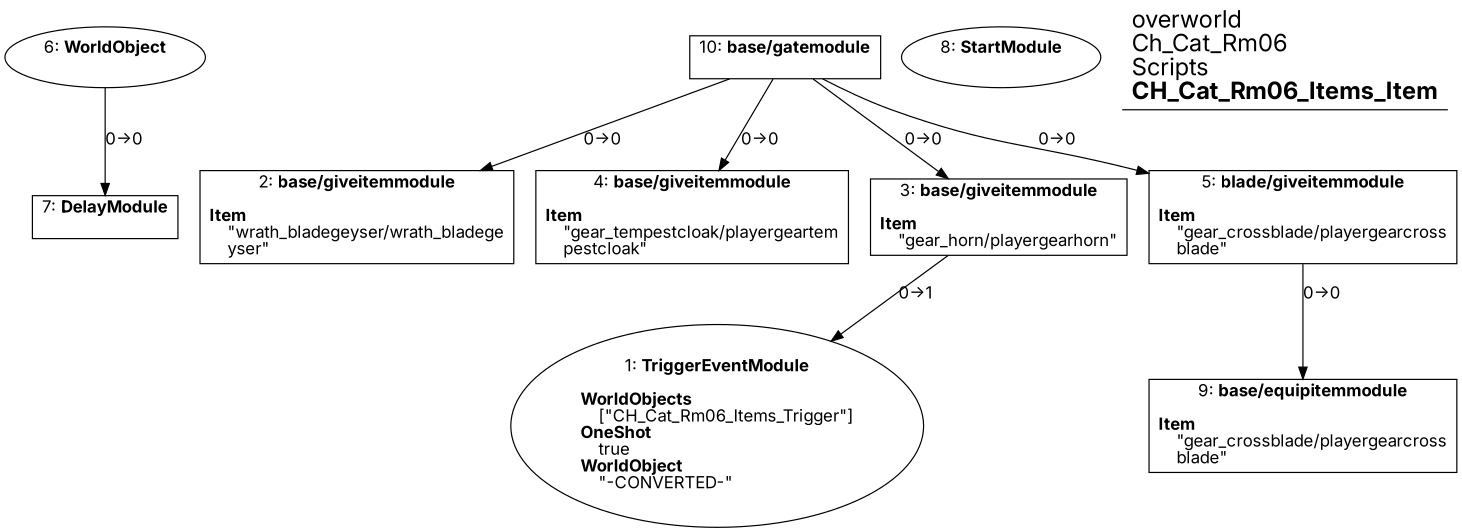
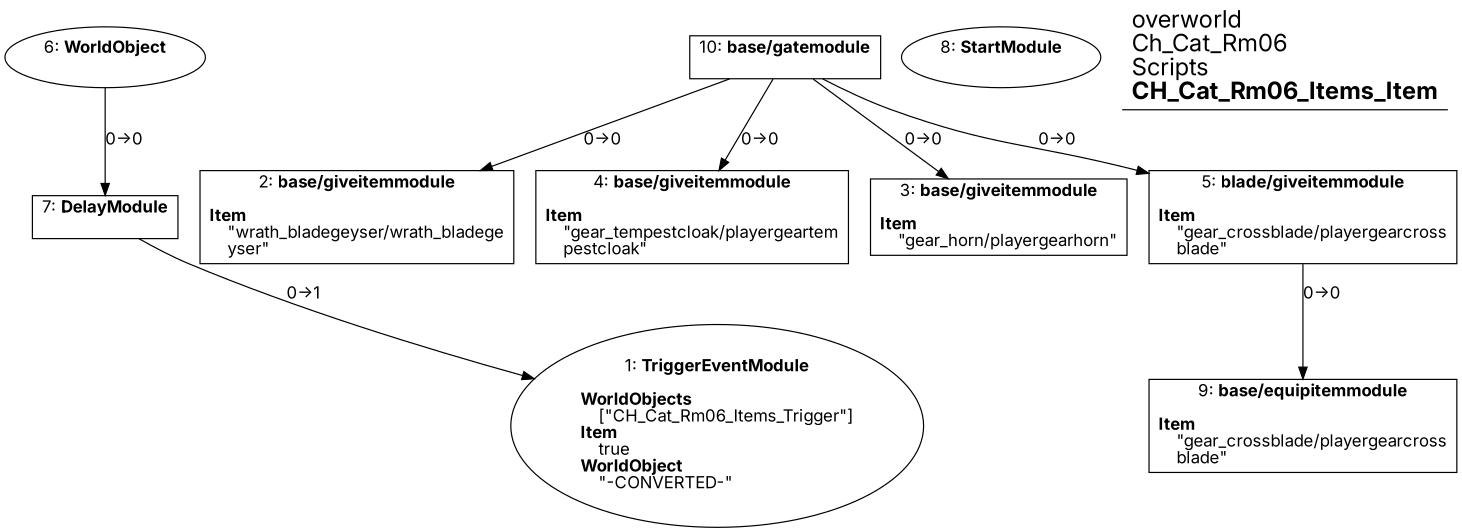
(895, 295) -> (328, 316)
(616, 433) -> (599, 433)
